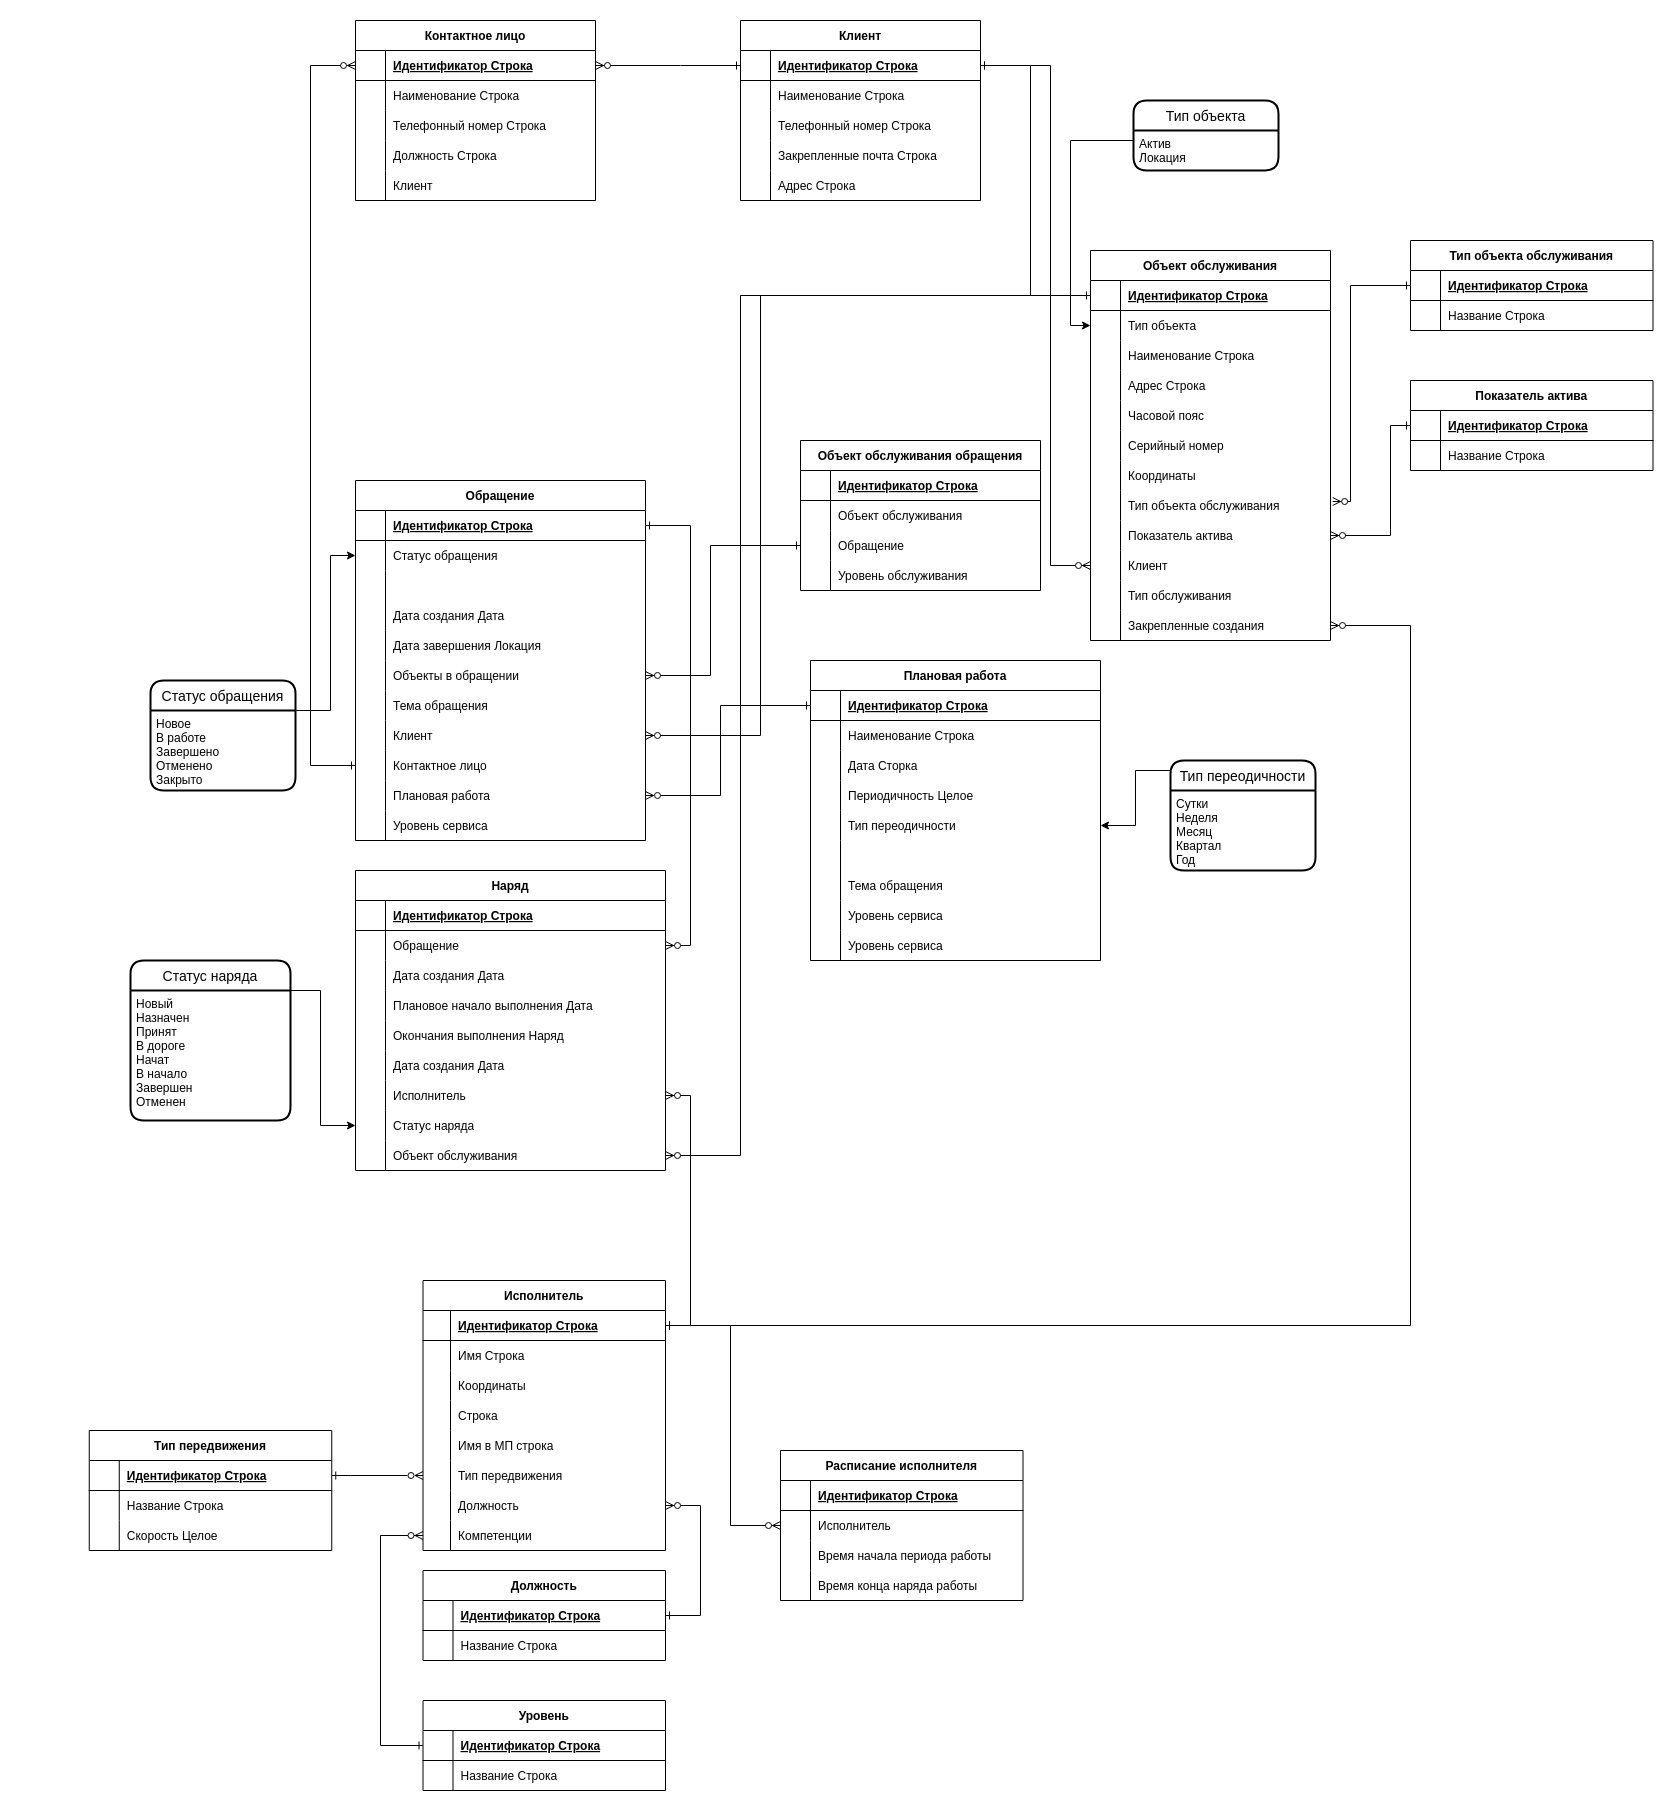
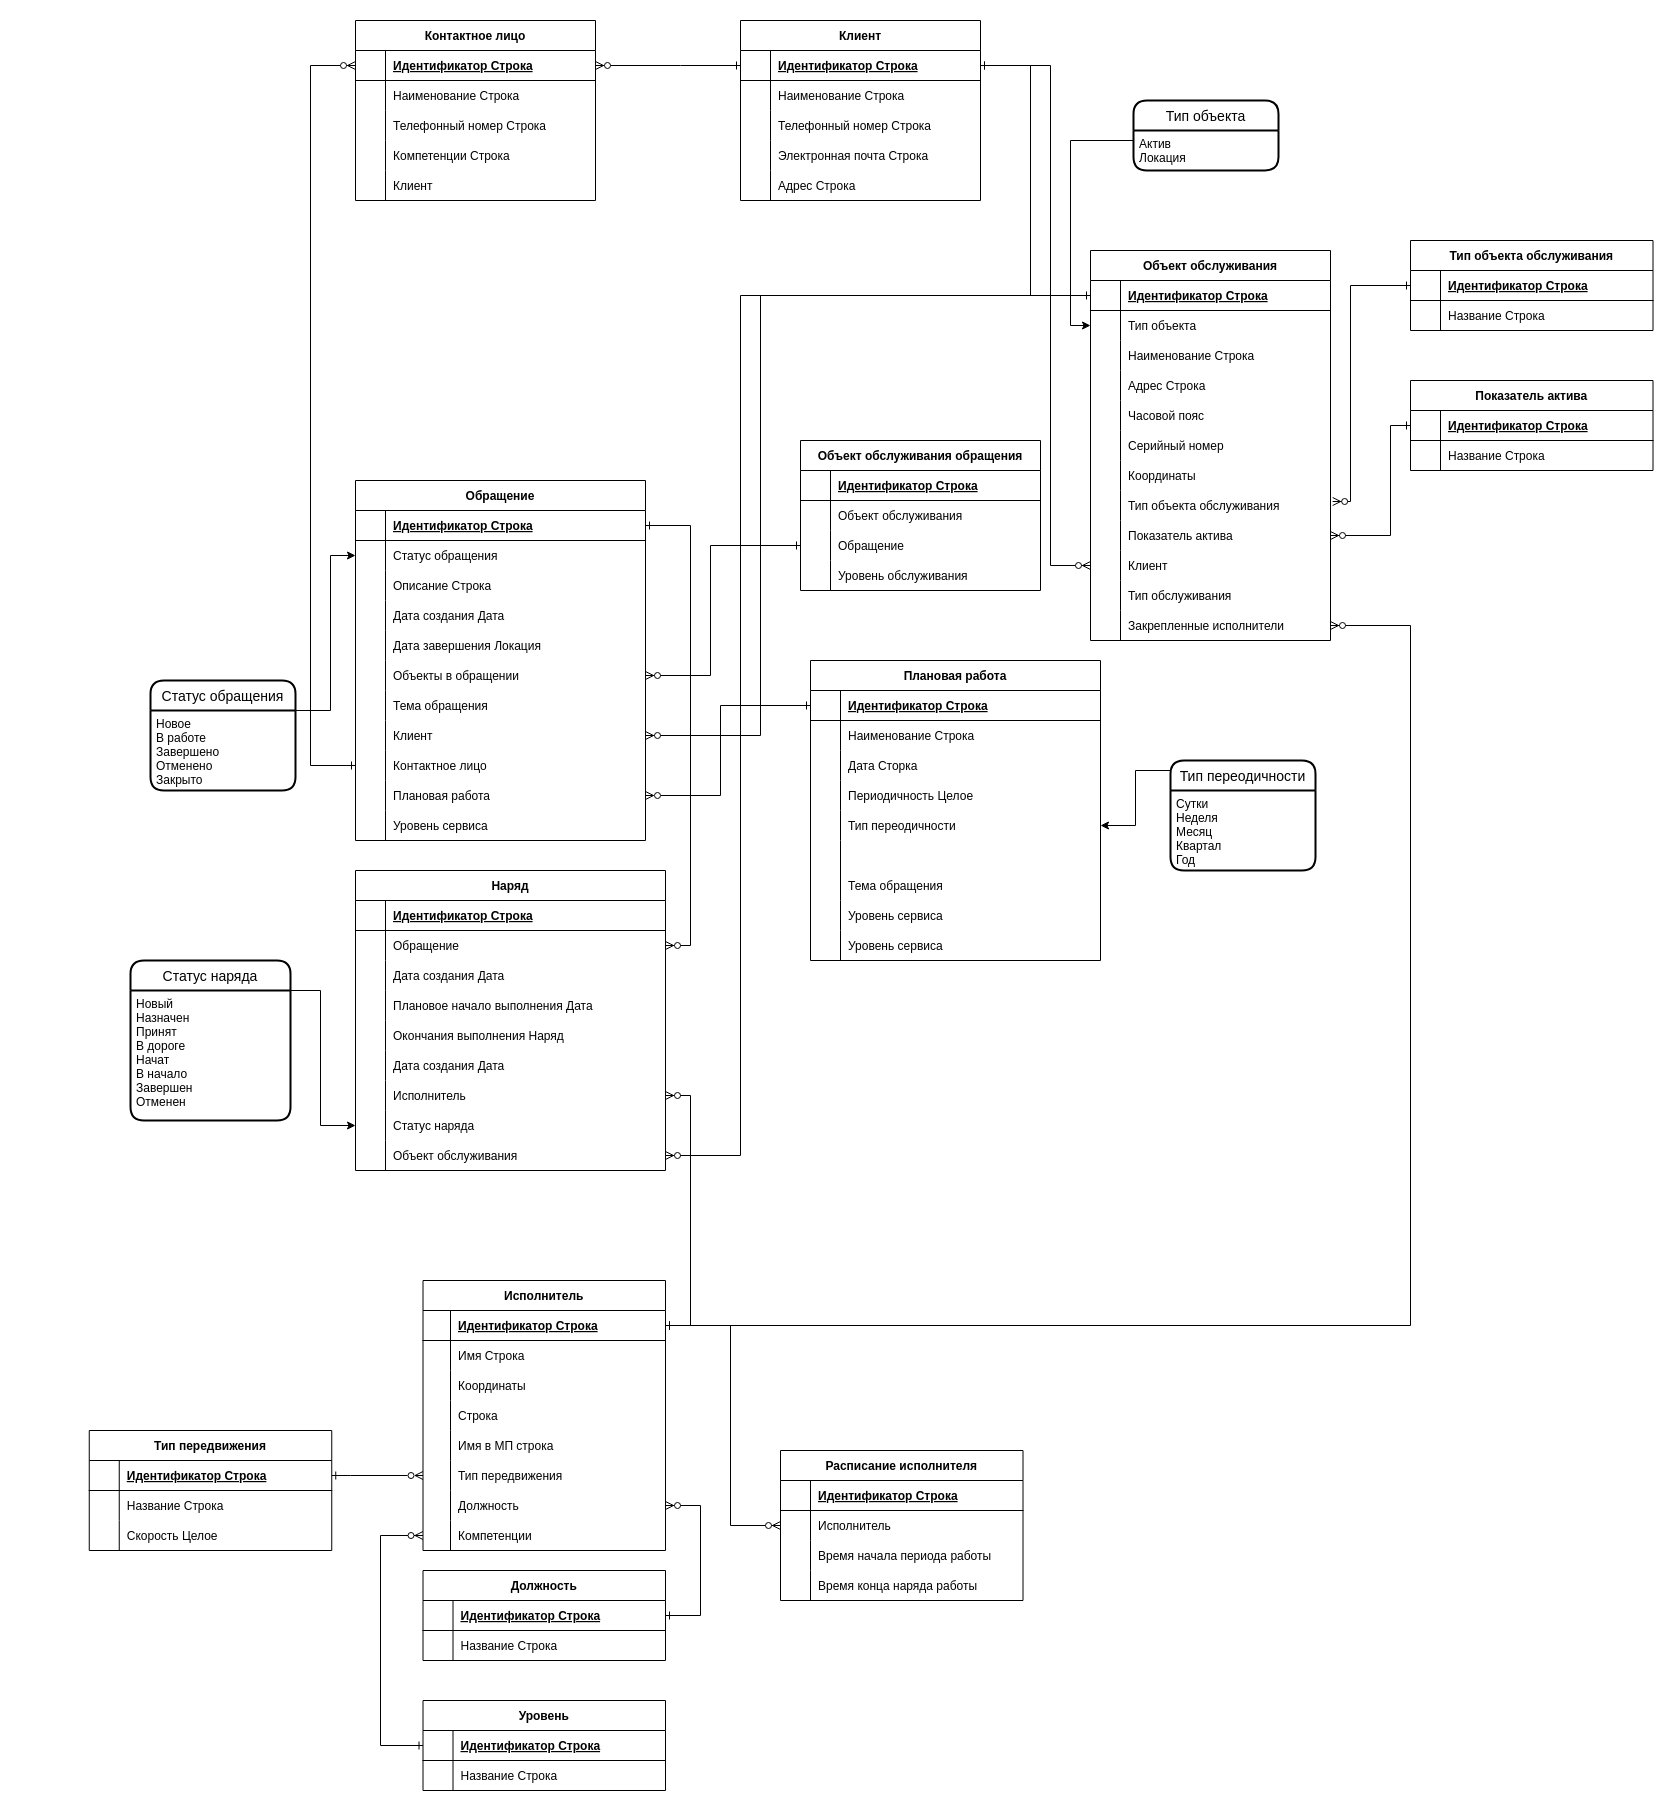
(445, 156) -> (452, 156)
(859, 156) -> (856, 156)
none -> (516, 586)
(1197, 626) -> (1207, 626)
